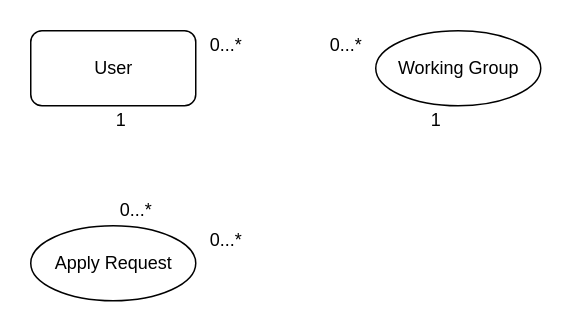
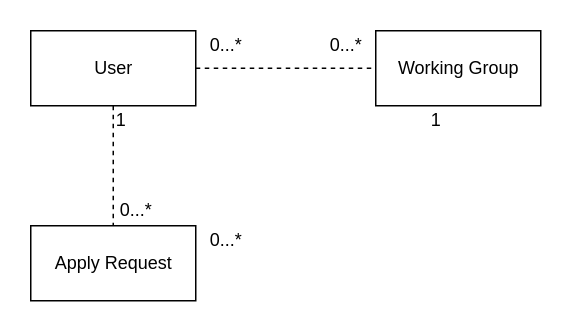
(113, 68) -> (113, 68)
none -> (284, 68)
(458, 68) -> (458, 68)
none -> (113, 165)
(113, 263) -> (113, 263)
